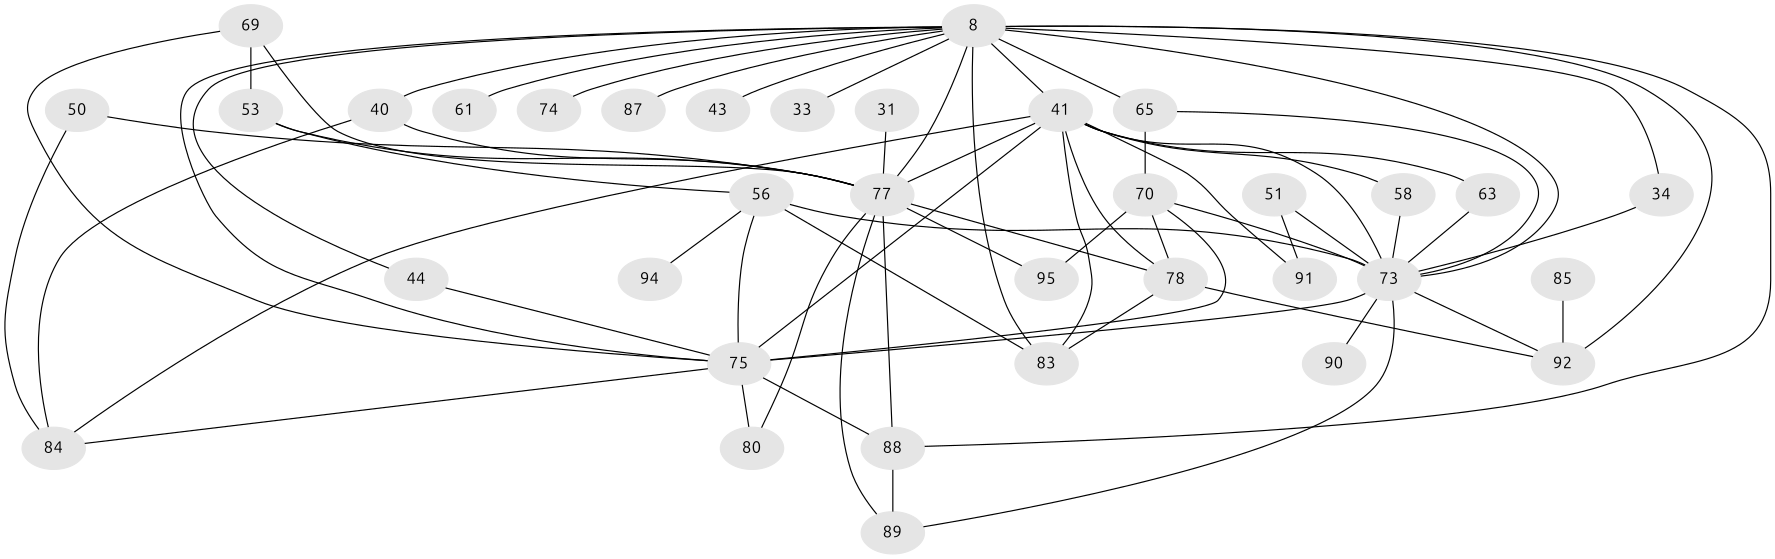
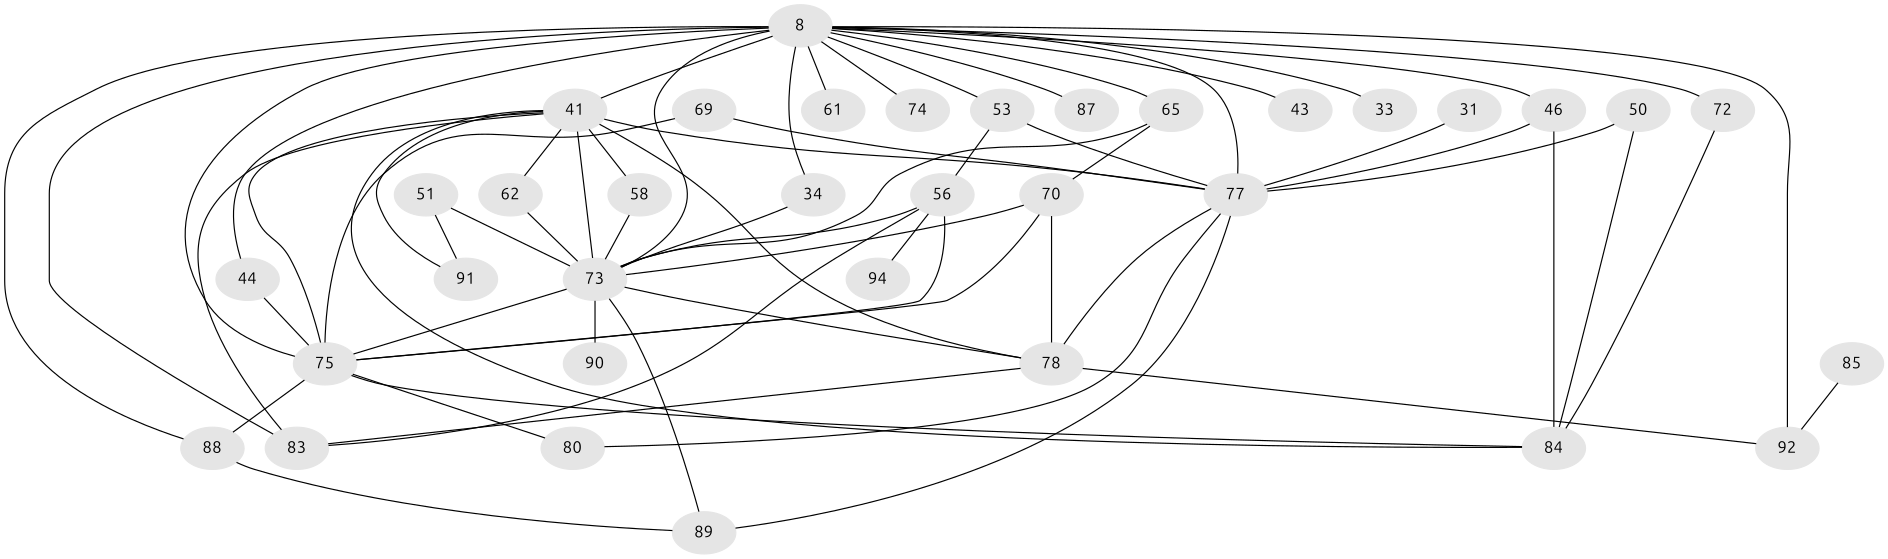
(251, 59) -> (903, 66)
(380, 110) -> (1554, 110)
none -> (1723, 110)
(1488, 195) -> (511, 195)
(1047, 279) -> none
(888, 322) -> none
(1476, 322) -> (822, 325)
